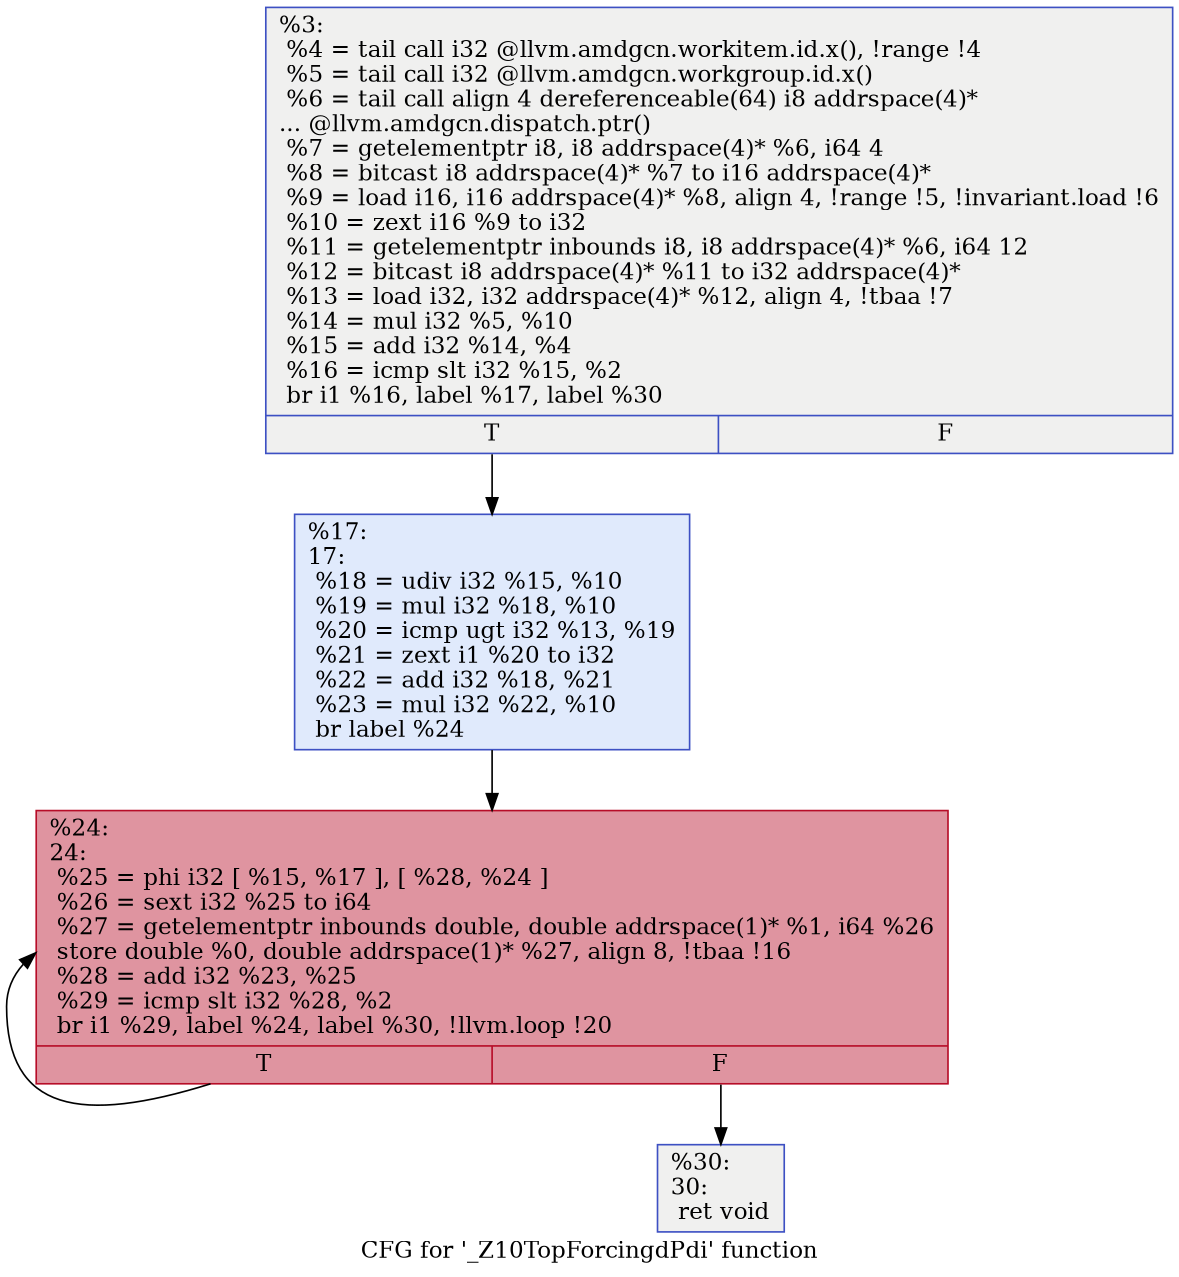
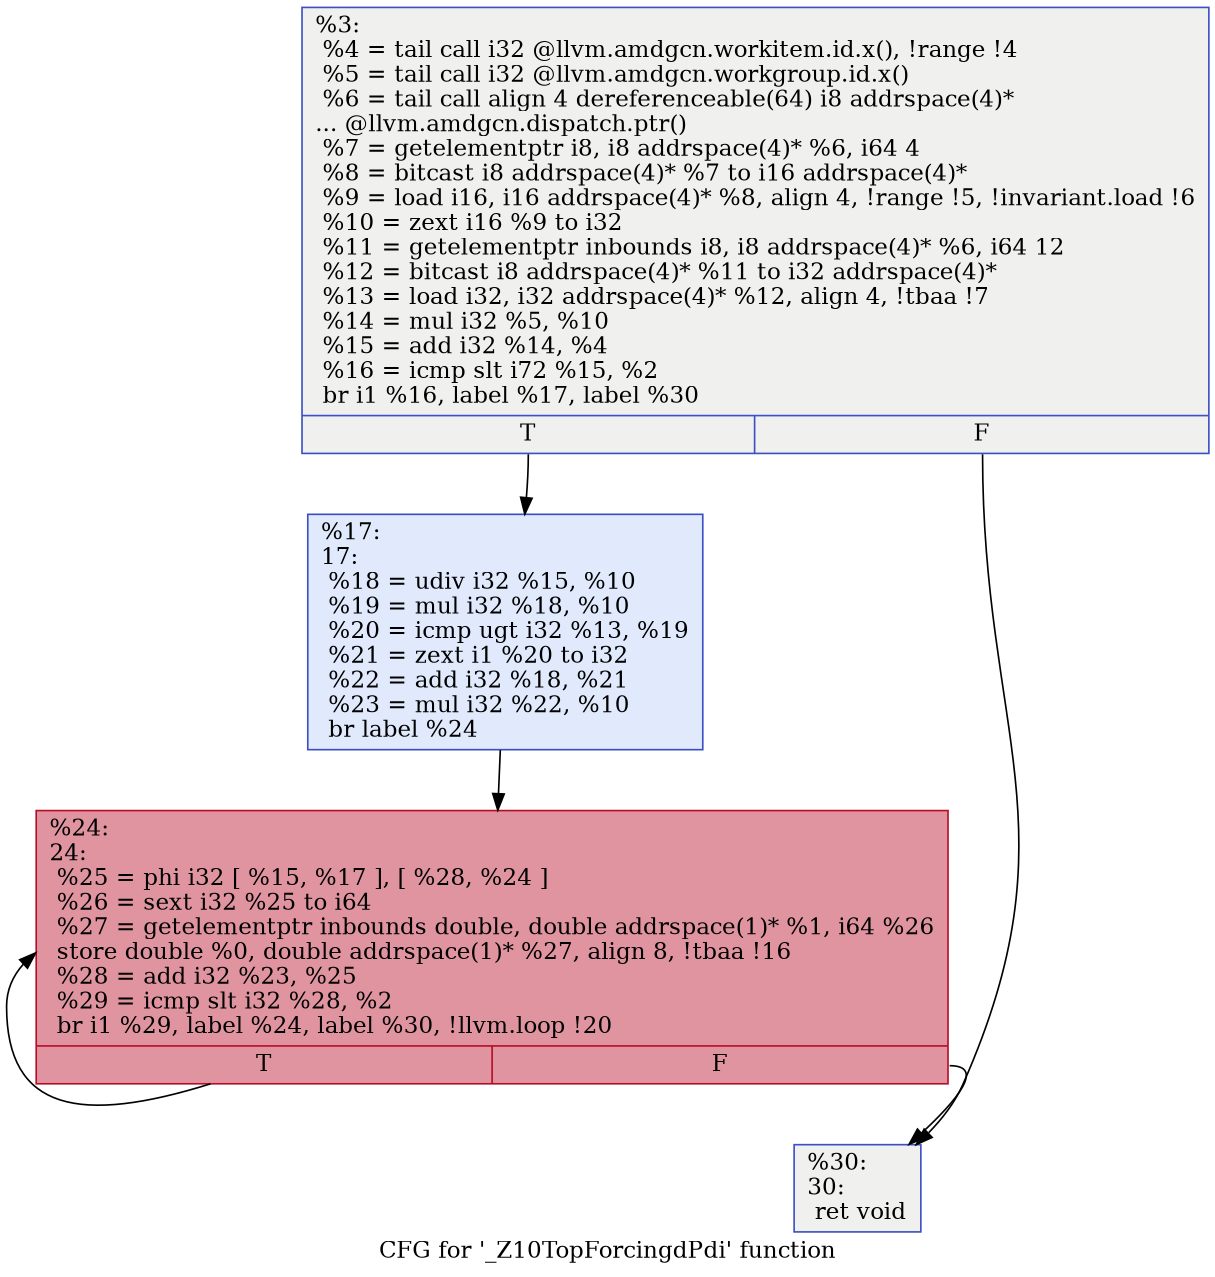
(451, 371) -> (487, 371)
none -> (1016, 802)
